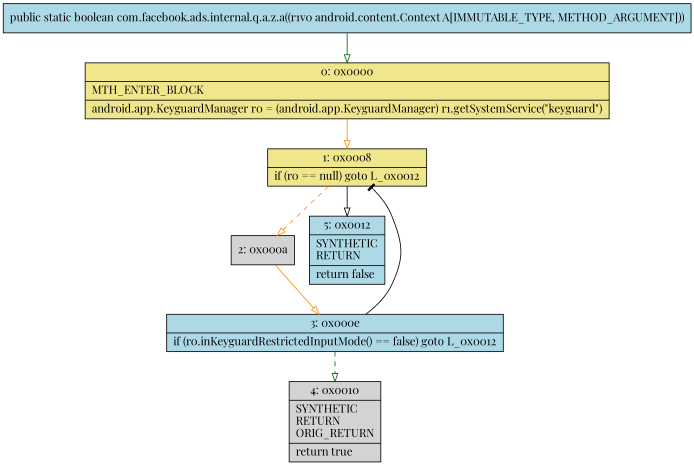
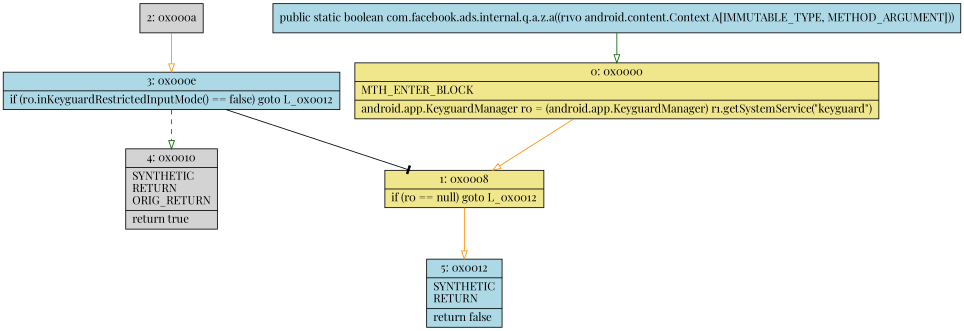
(347, 197) -> (464, 229)
(306, 208) -> none
